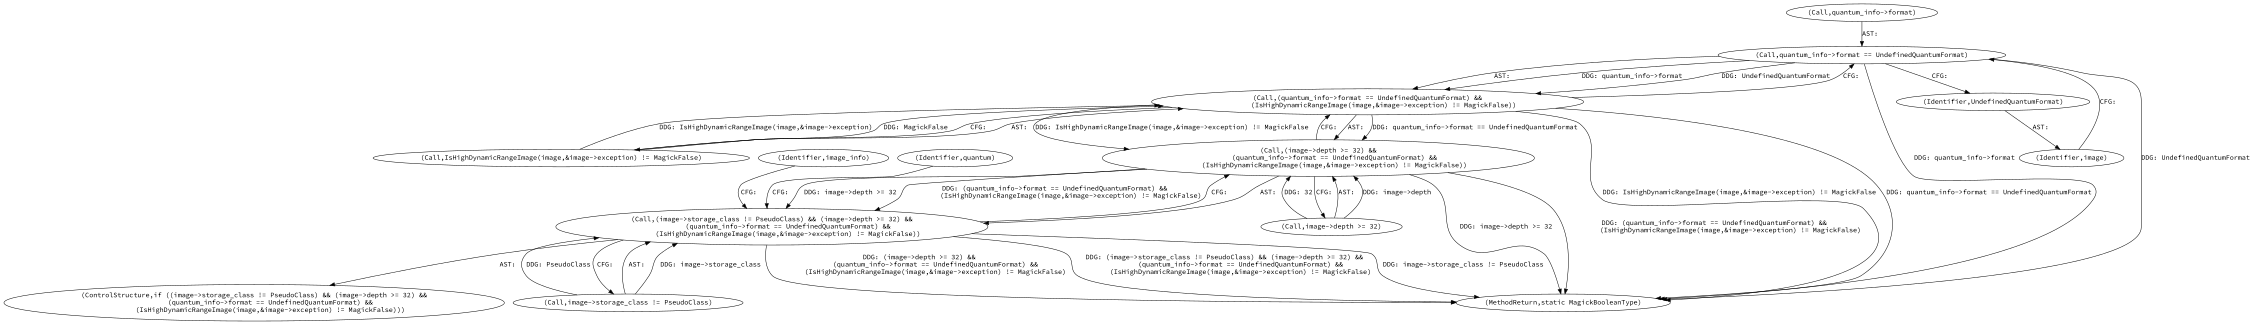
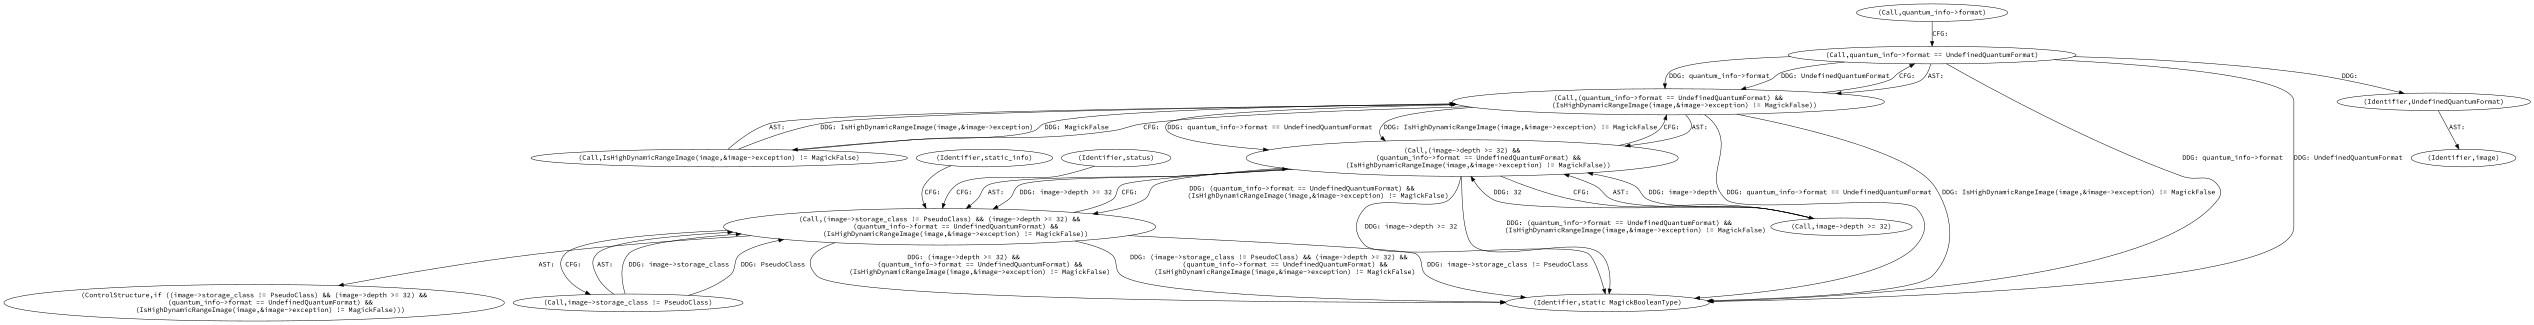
(1872, 34) -> (1942, 34)
(1942, 76) -> (2352, 76)
(2078, 78) -> none
(824, 158) -> (984, 158)
(955, 158) -> (1116, 158)
(1563, 303) -> (1607, 303)
